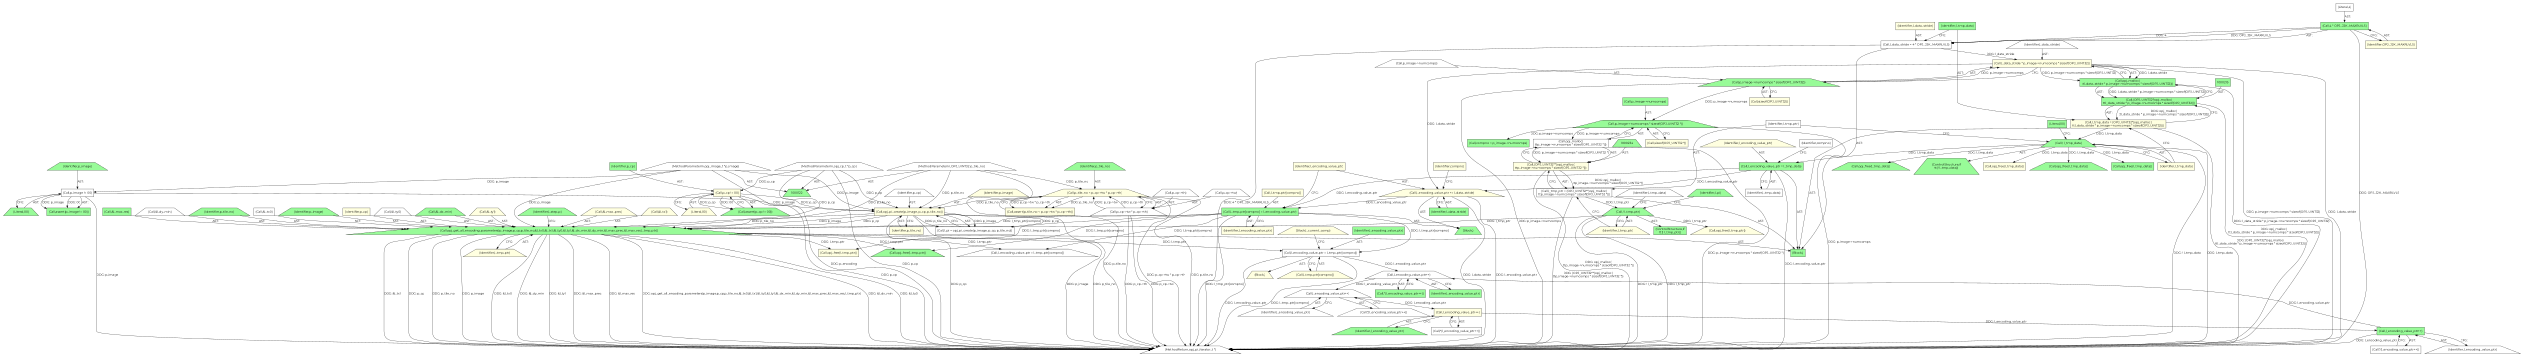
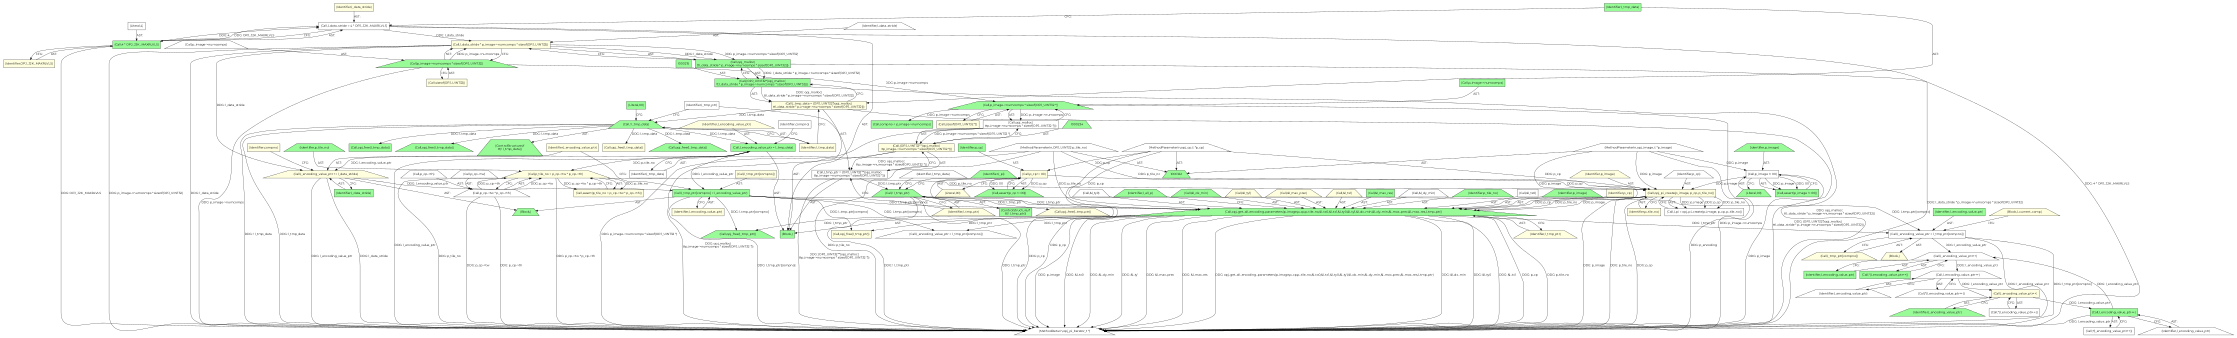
none -> (260, 38)
none -> (1800, 178)
(547, 212) -> (1140, 193)
